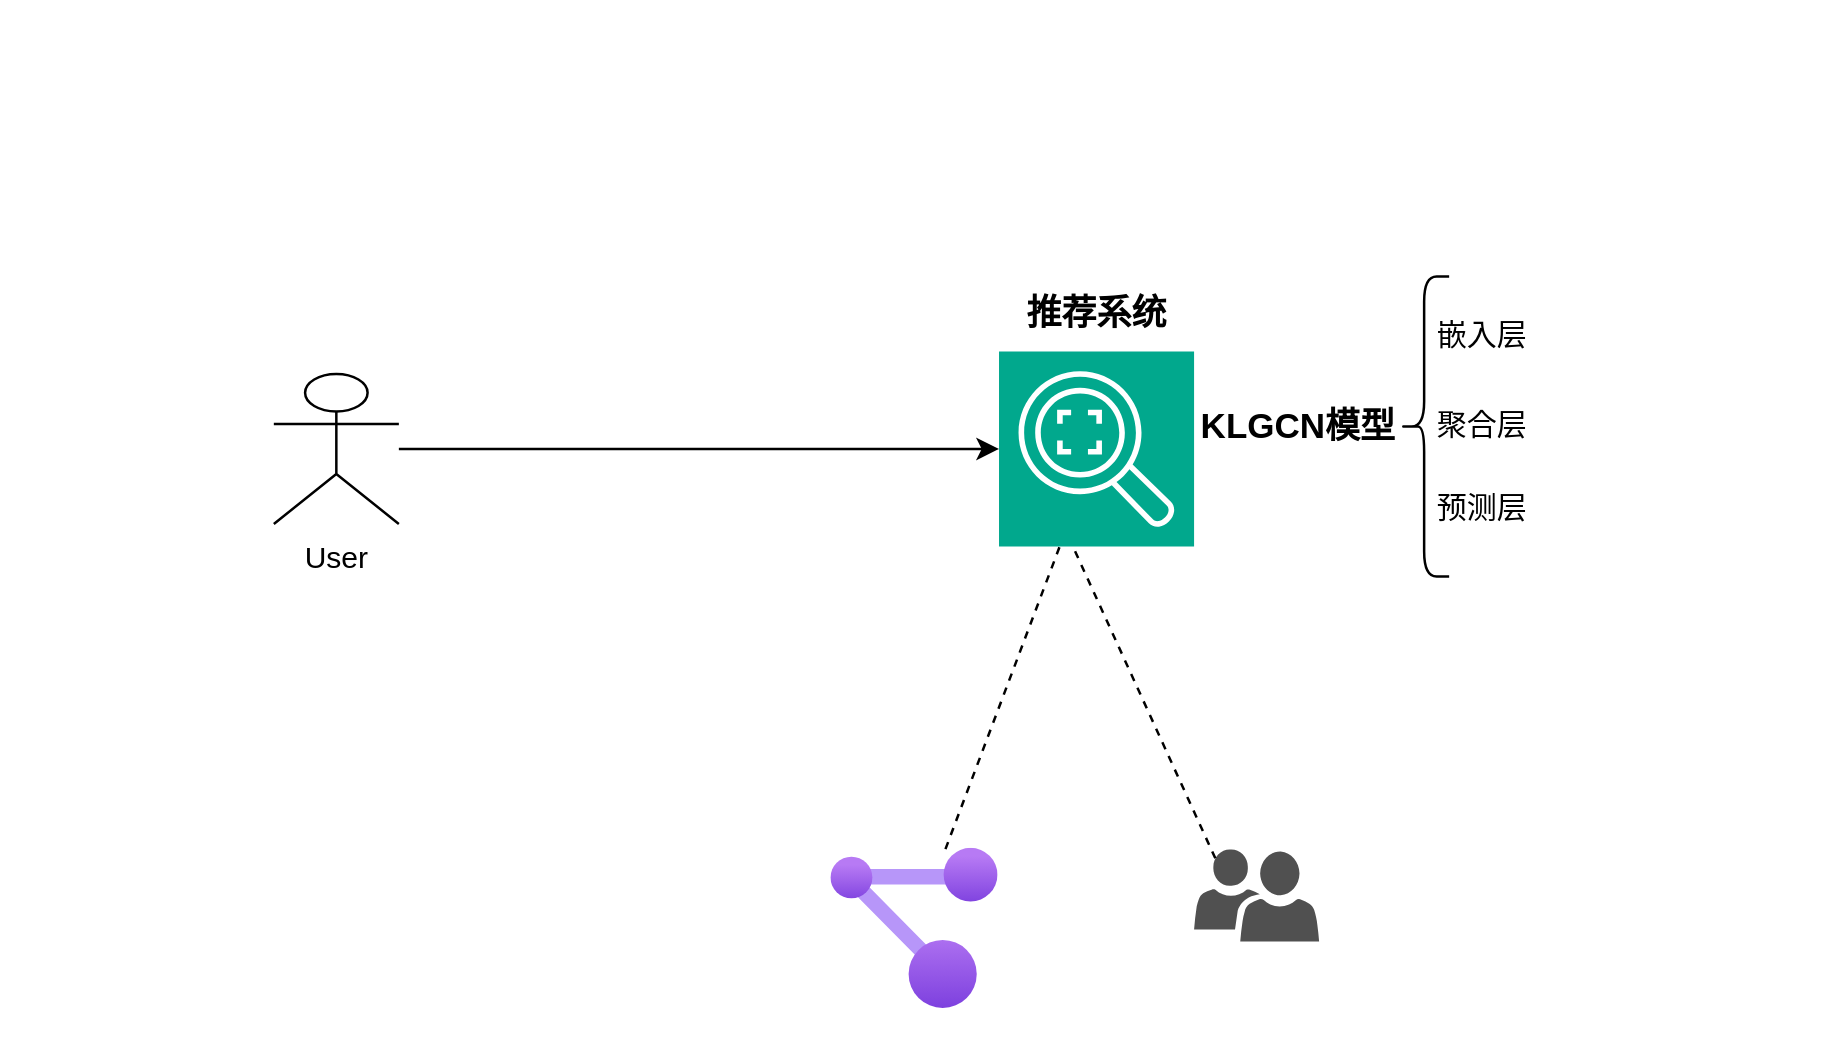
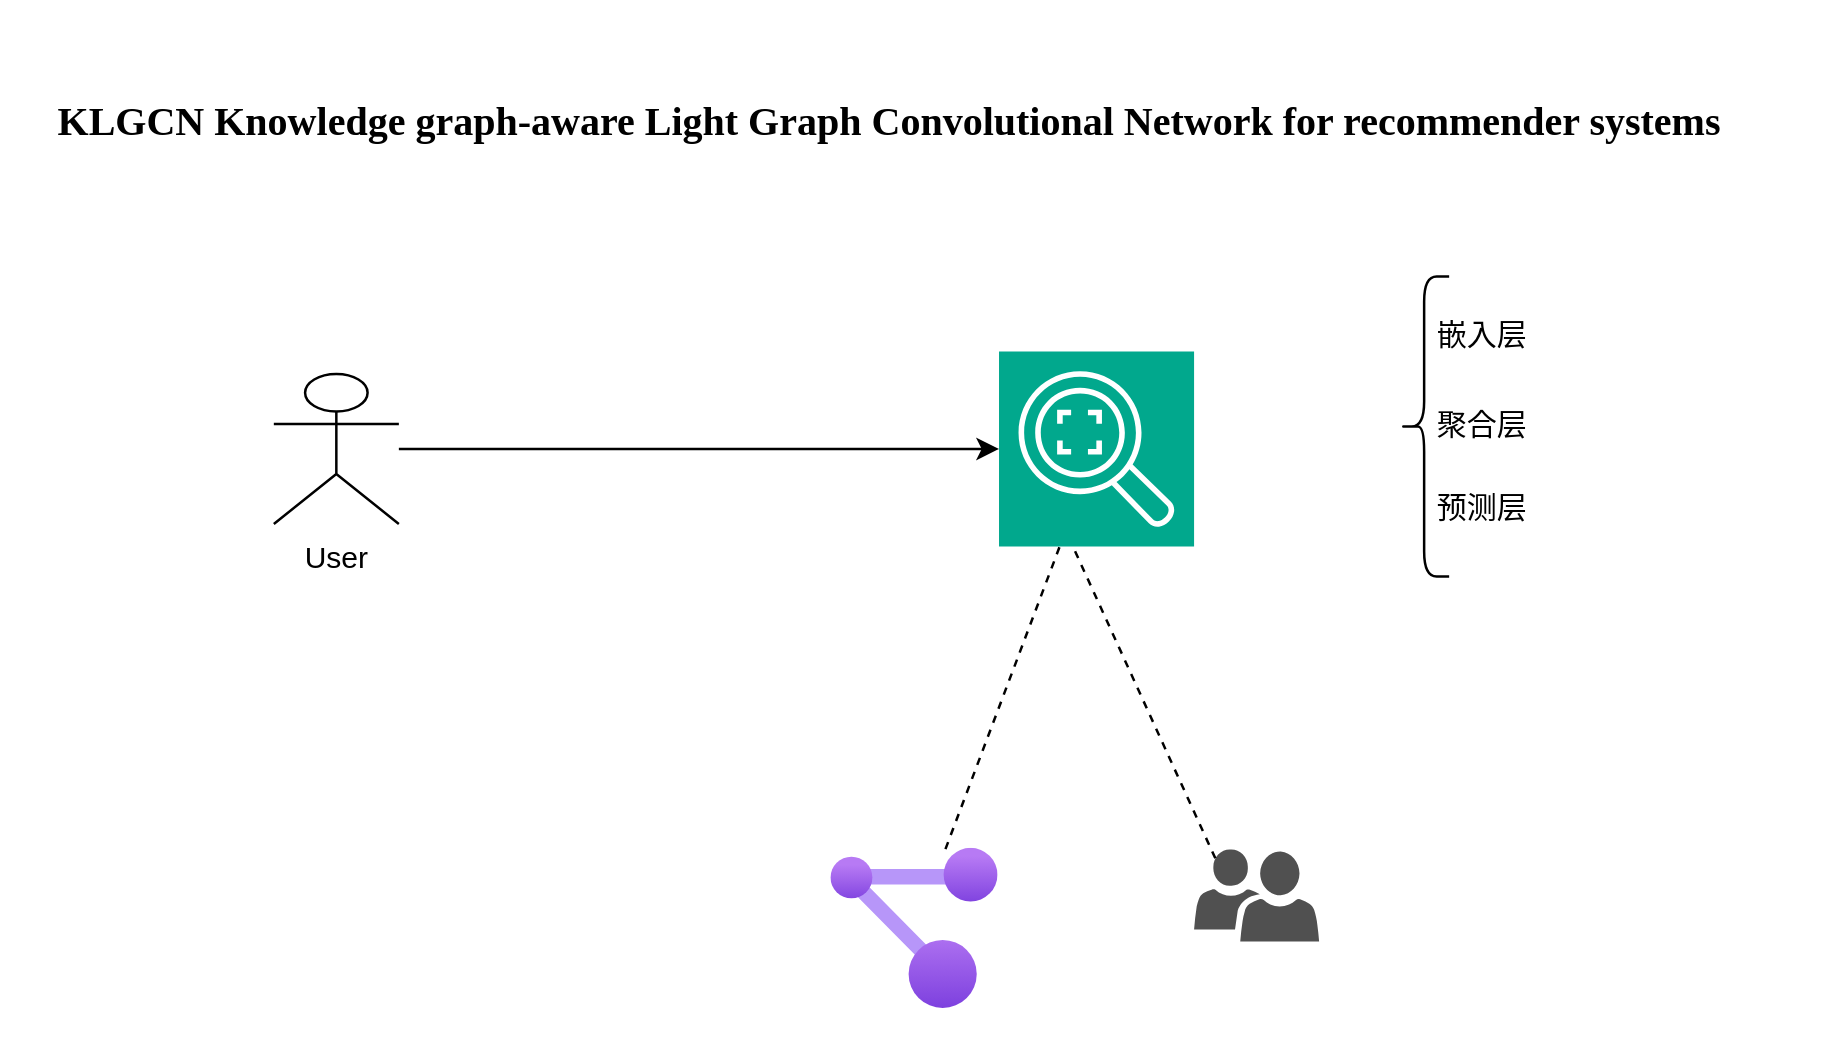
none -> (915, 164)
(1096, 314) -> none
(1299, 426) -> none
